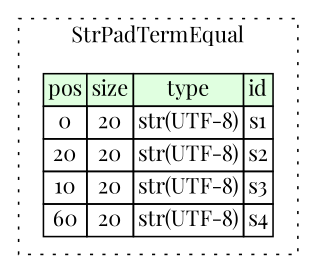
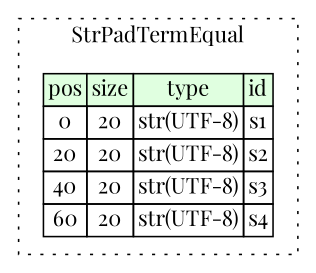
(65, 187) -> (65, 187)
